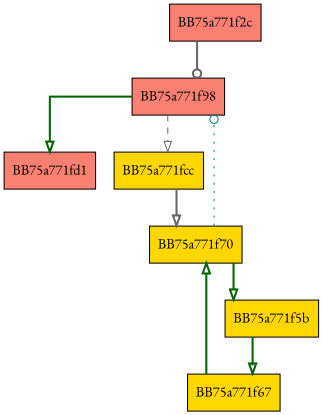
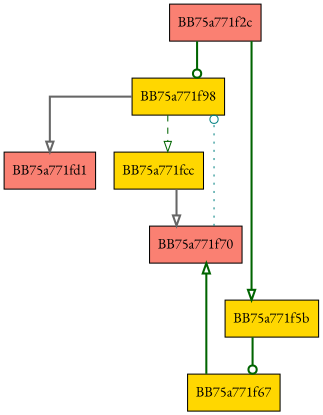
(197, 55) -> (197, 55)
(68, 97) -> (68, 97)
(178, 97) -> (178, 97)
(168, 128) -> (168, 128)
(196, 245) -> (196, 245)
(234, 276) -> (252, 165)
(253, 351) -> (253, 351)
